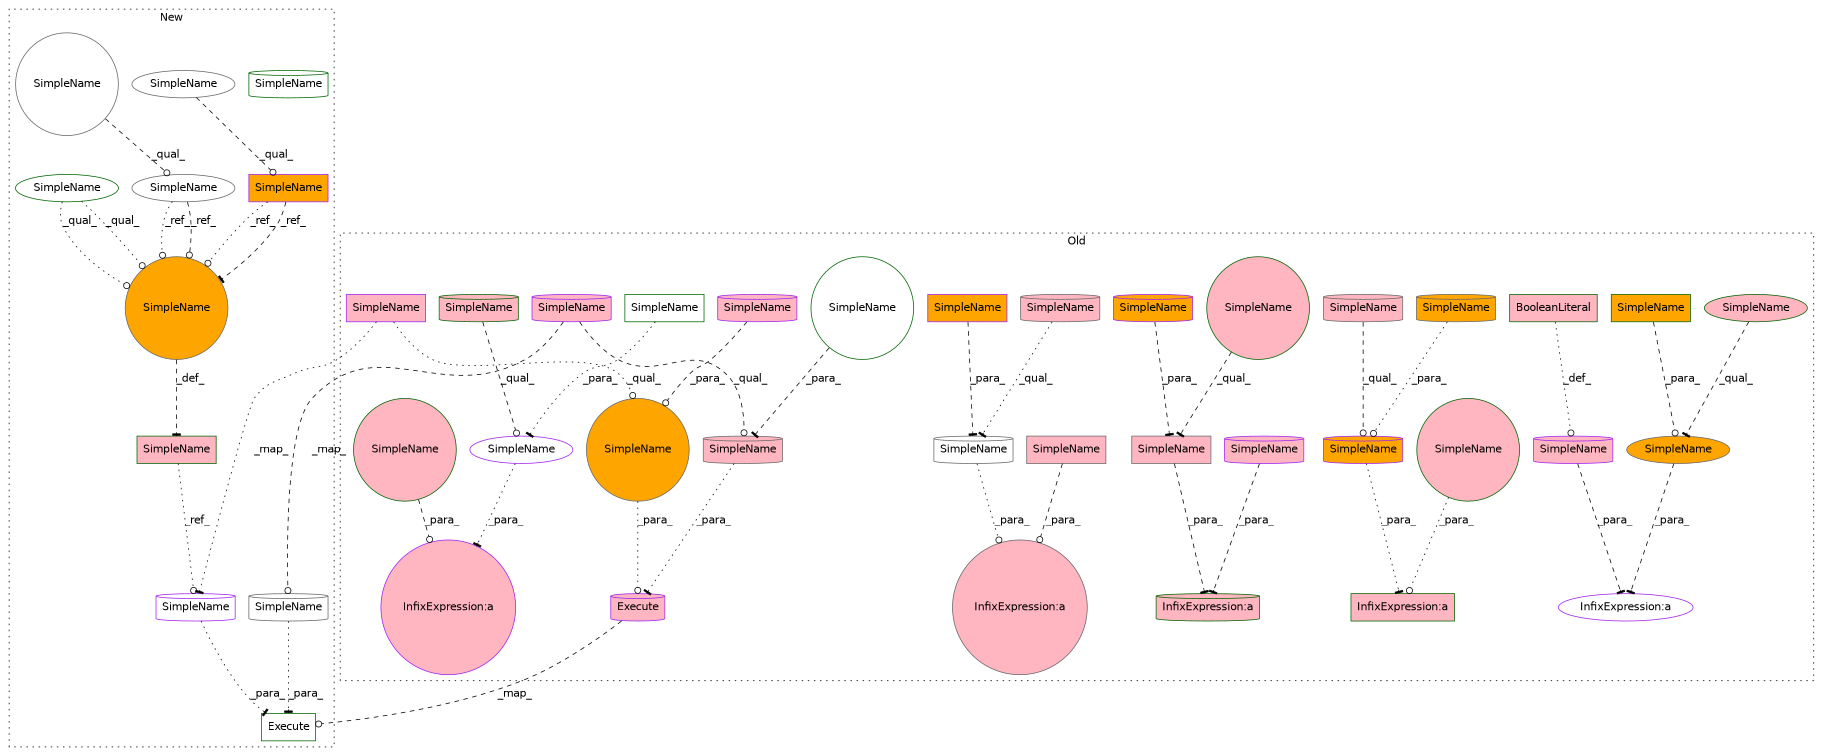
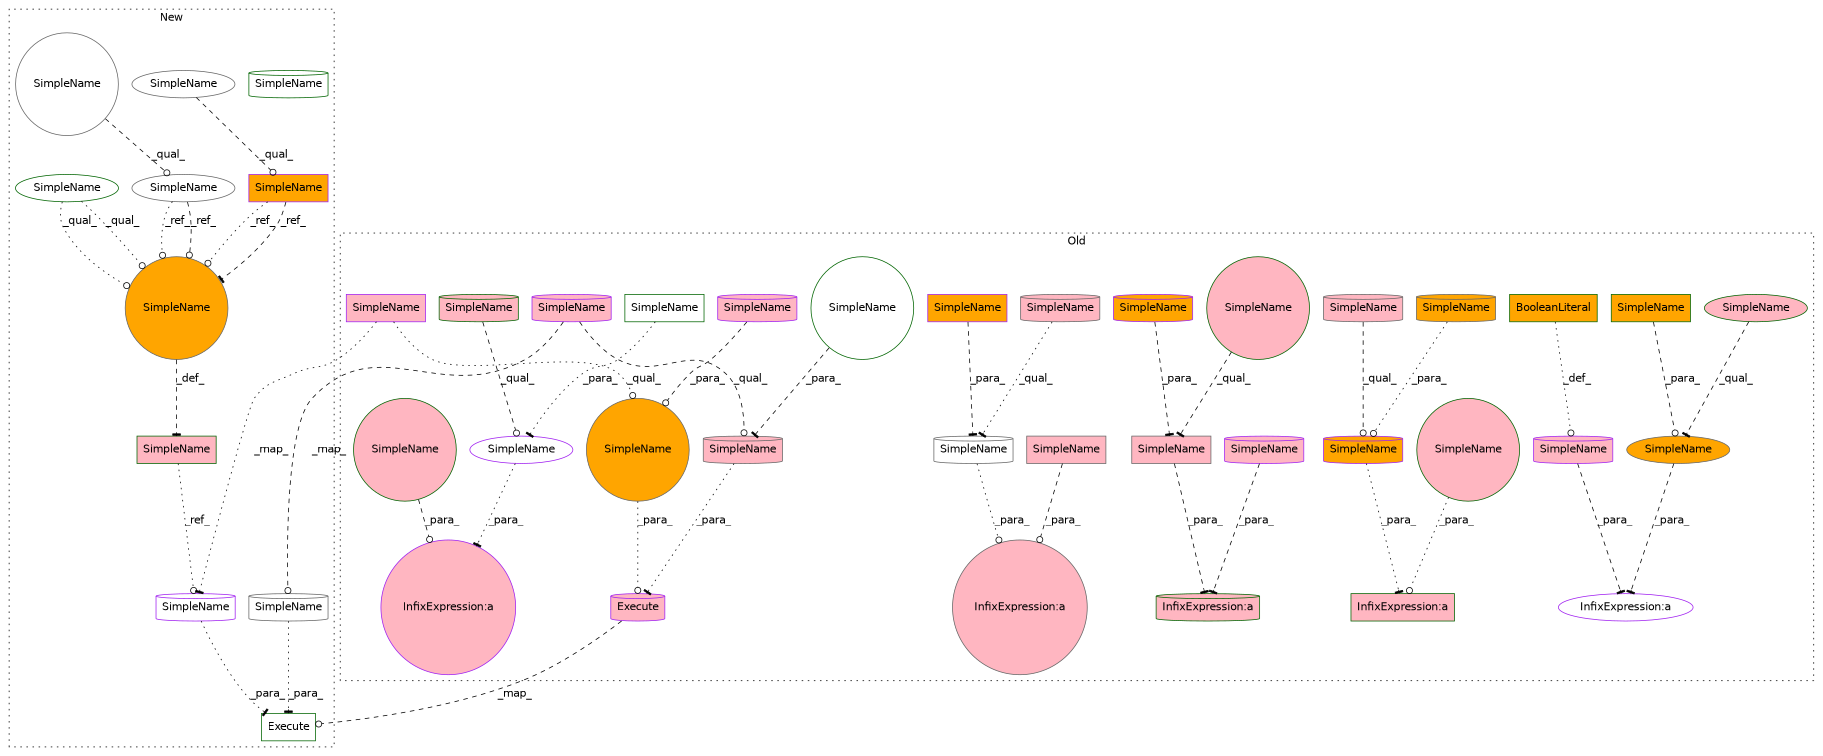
(1553, 308) -> (1553, 308)
